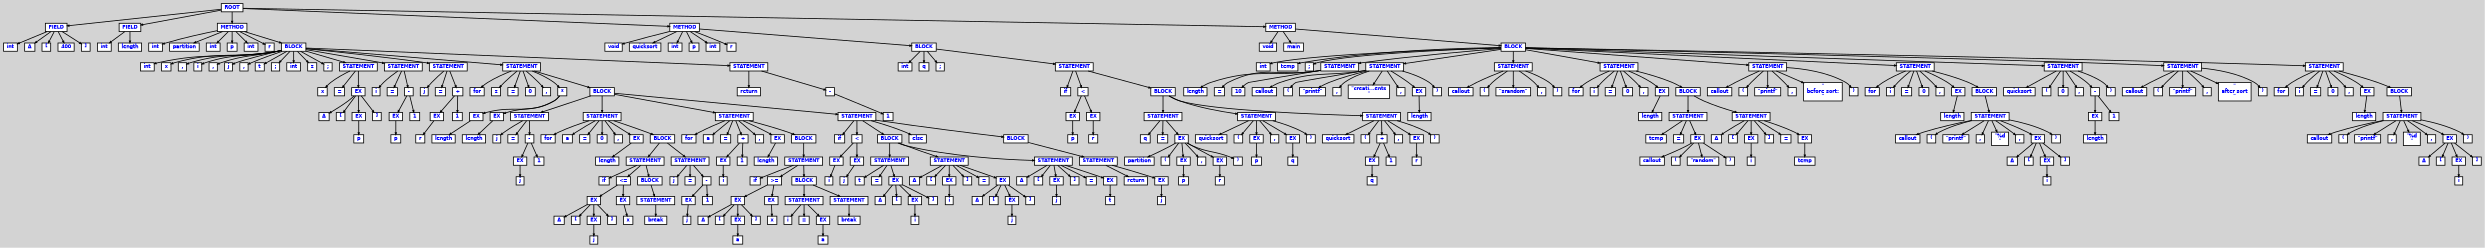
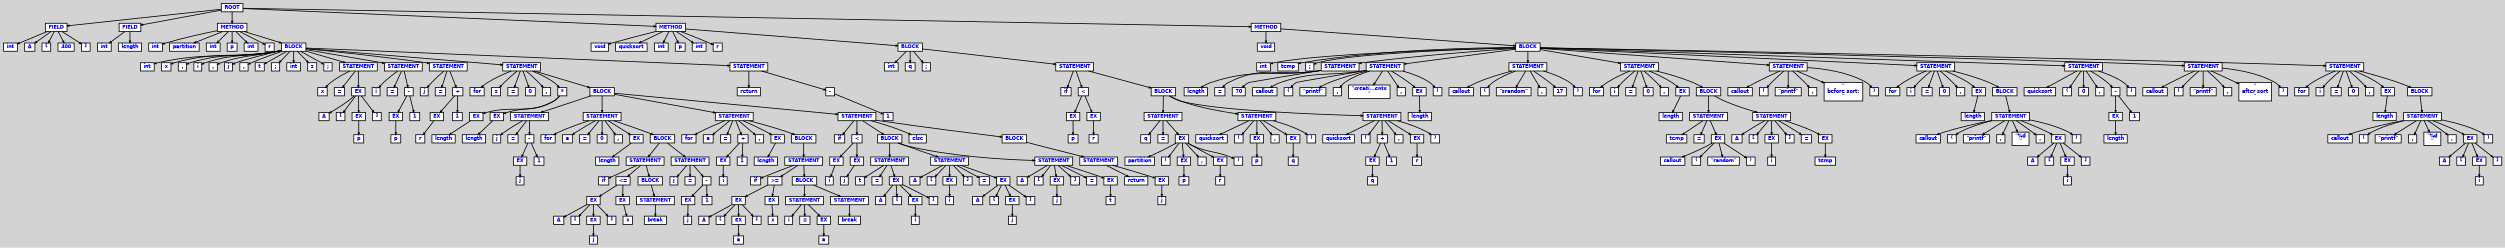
(1294, 47) -> none
(1238, 92) -> (1239, 92)
none -> (1560, 92)
